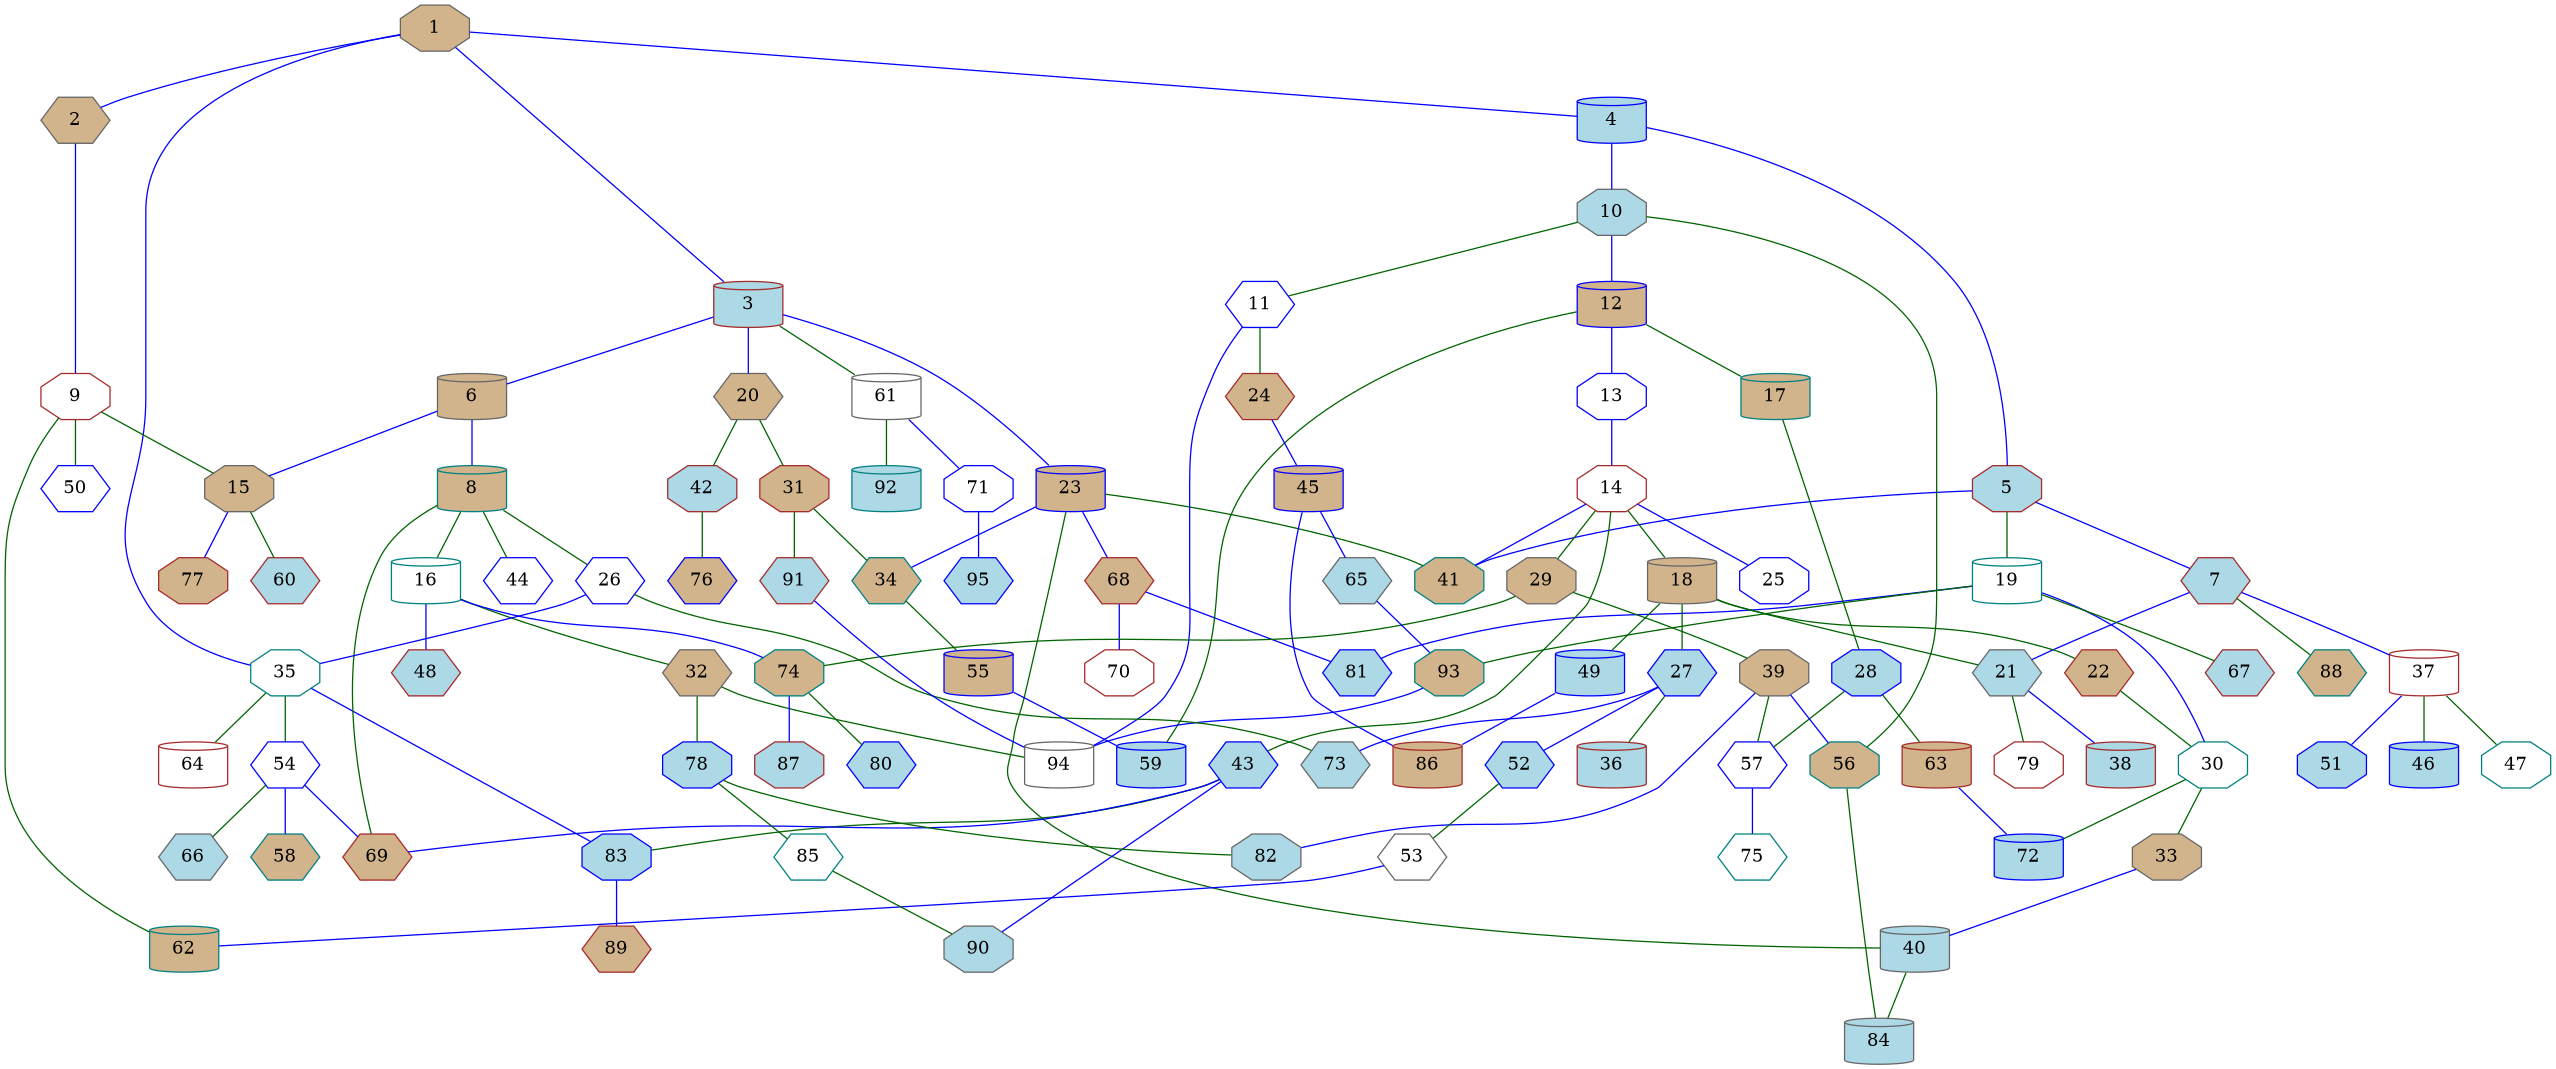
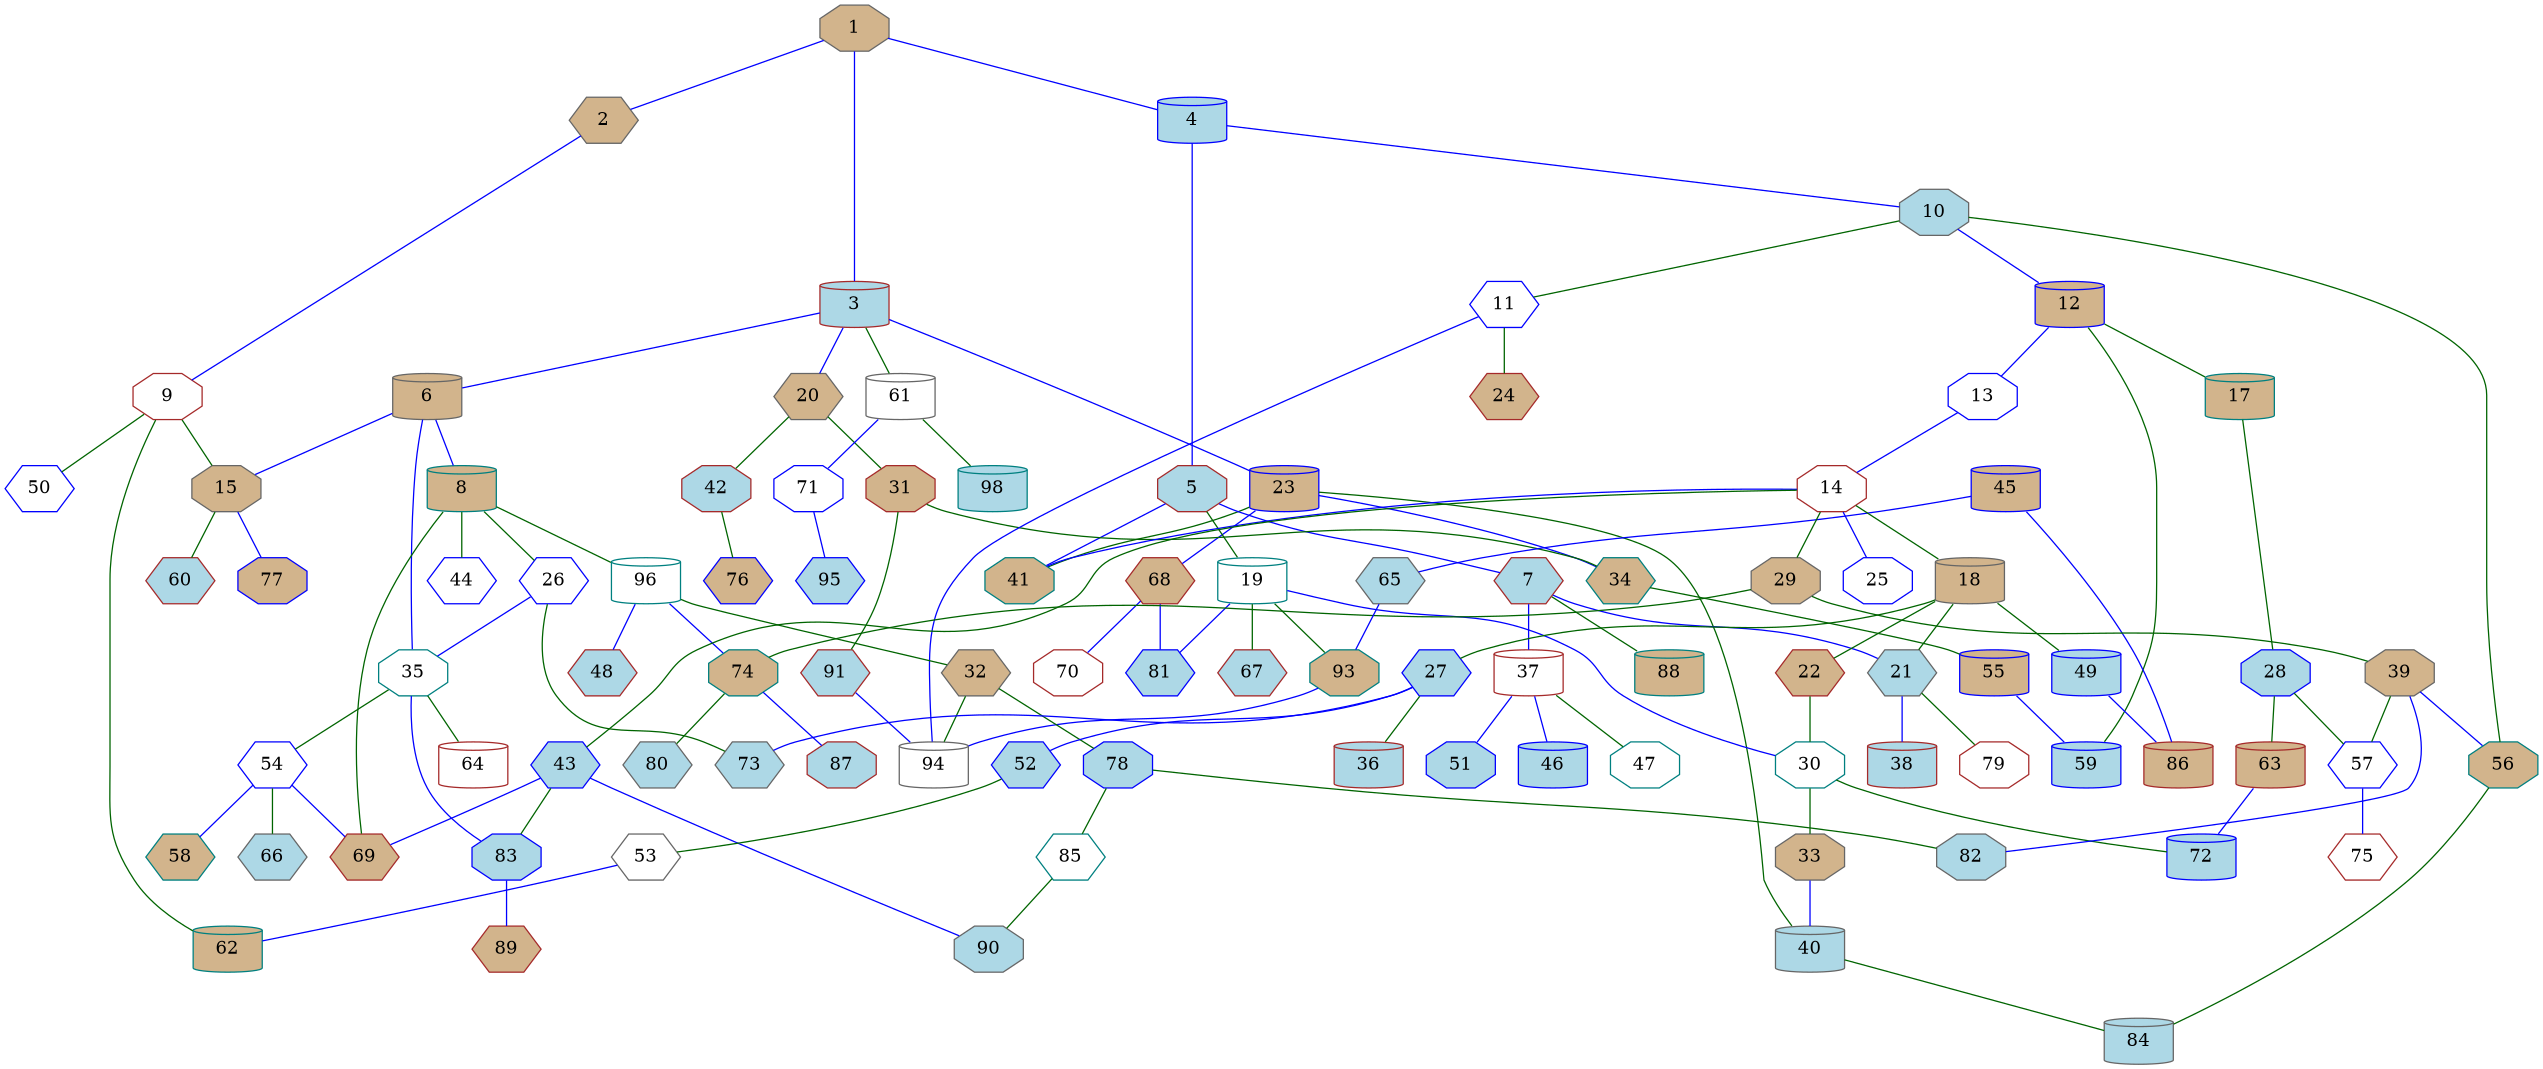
(146, 305) -> (412, 534)
(1281, 436) -> none
(886, 489) -> (993, 489)
(193, 581) -> (272, 581)
(426, 581) -> (646, 581)
(2332, 673) -> (1669, 673)
(2424, 719) -> (1541, 719)
(881, 765) -> (657, 765)
(1752, 857) -> (2363, 857)
